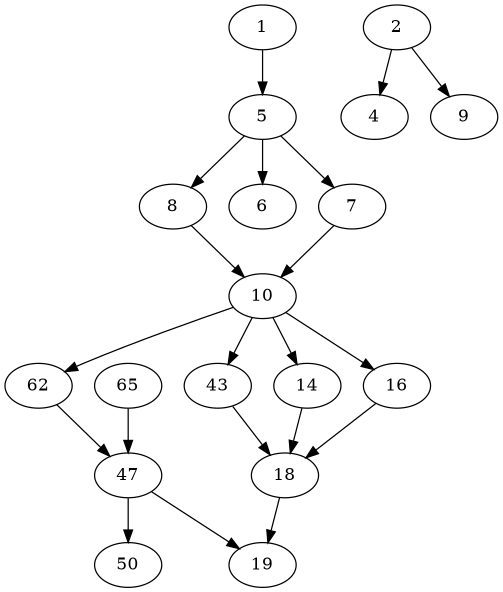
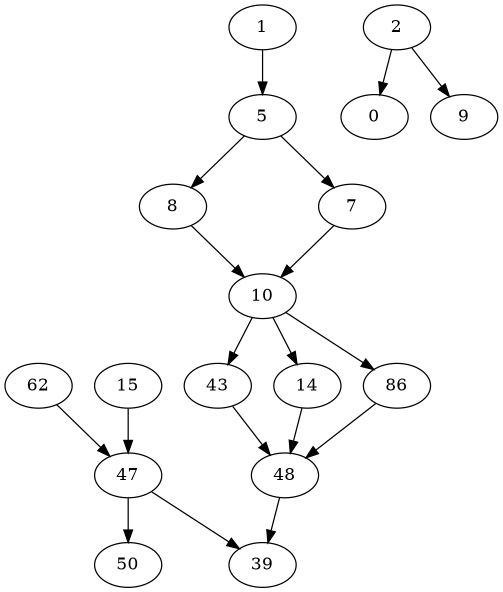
(375, 117) -> (375, 117)
(263, 207) -> none
(154, 336) -> none
(128, 386) -> (128, 386)
(397, 386) -> (397, 386)
(285, 475) -> (285, 475)
(263, 565) -> (263, 565)
